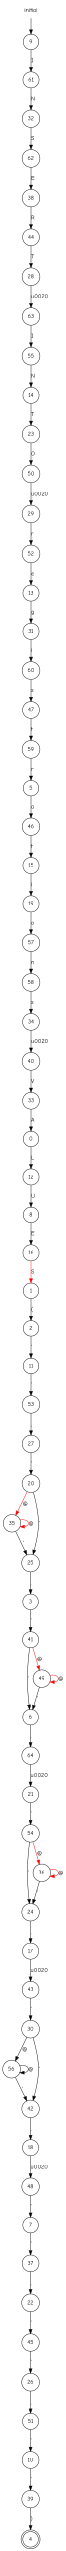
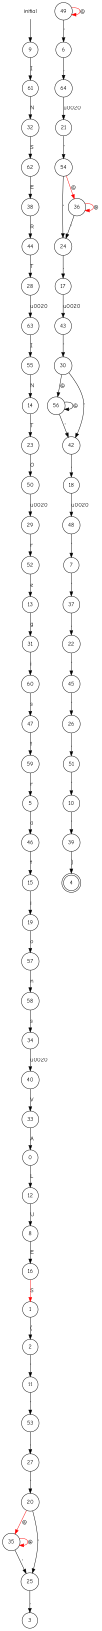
(31, 1640) -> none
